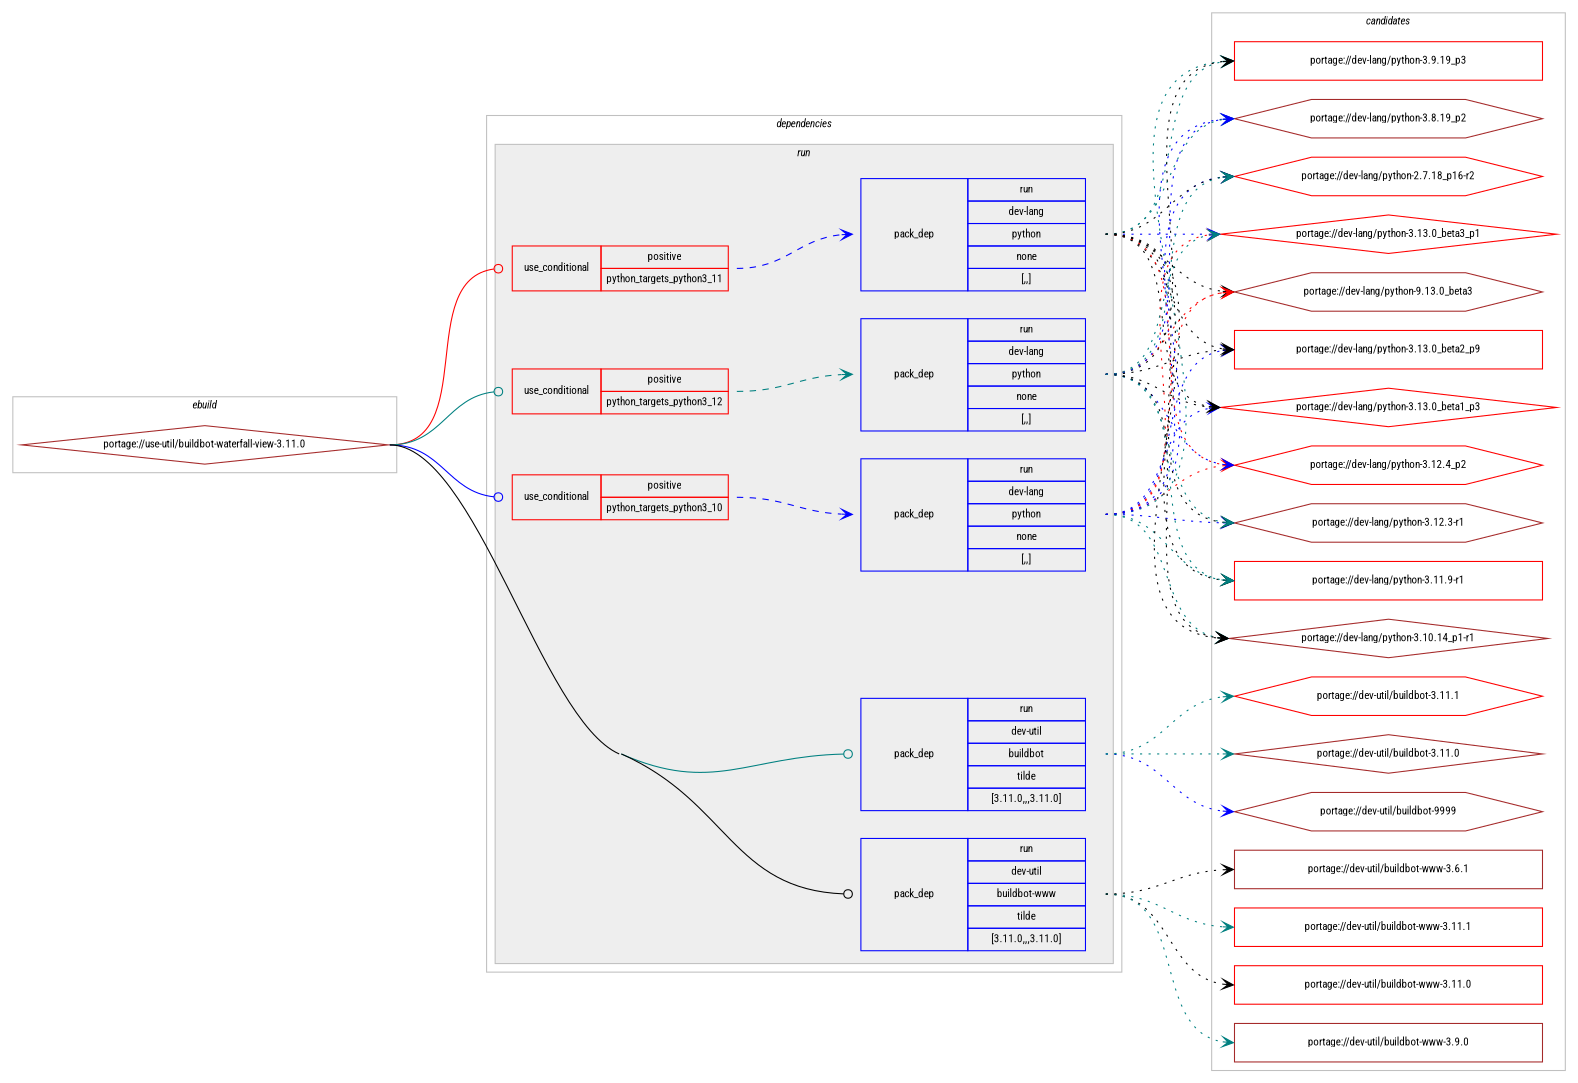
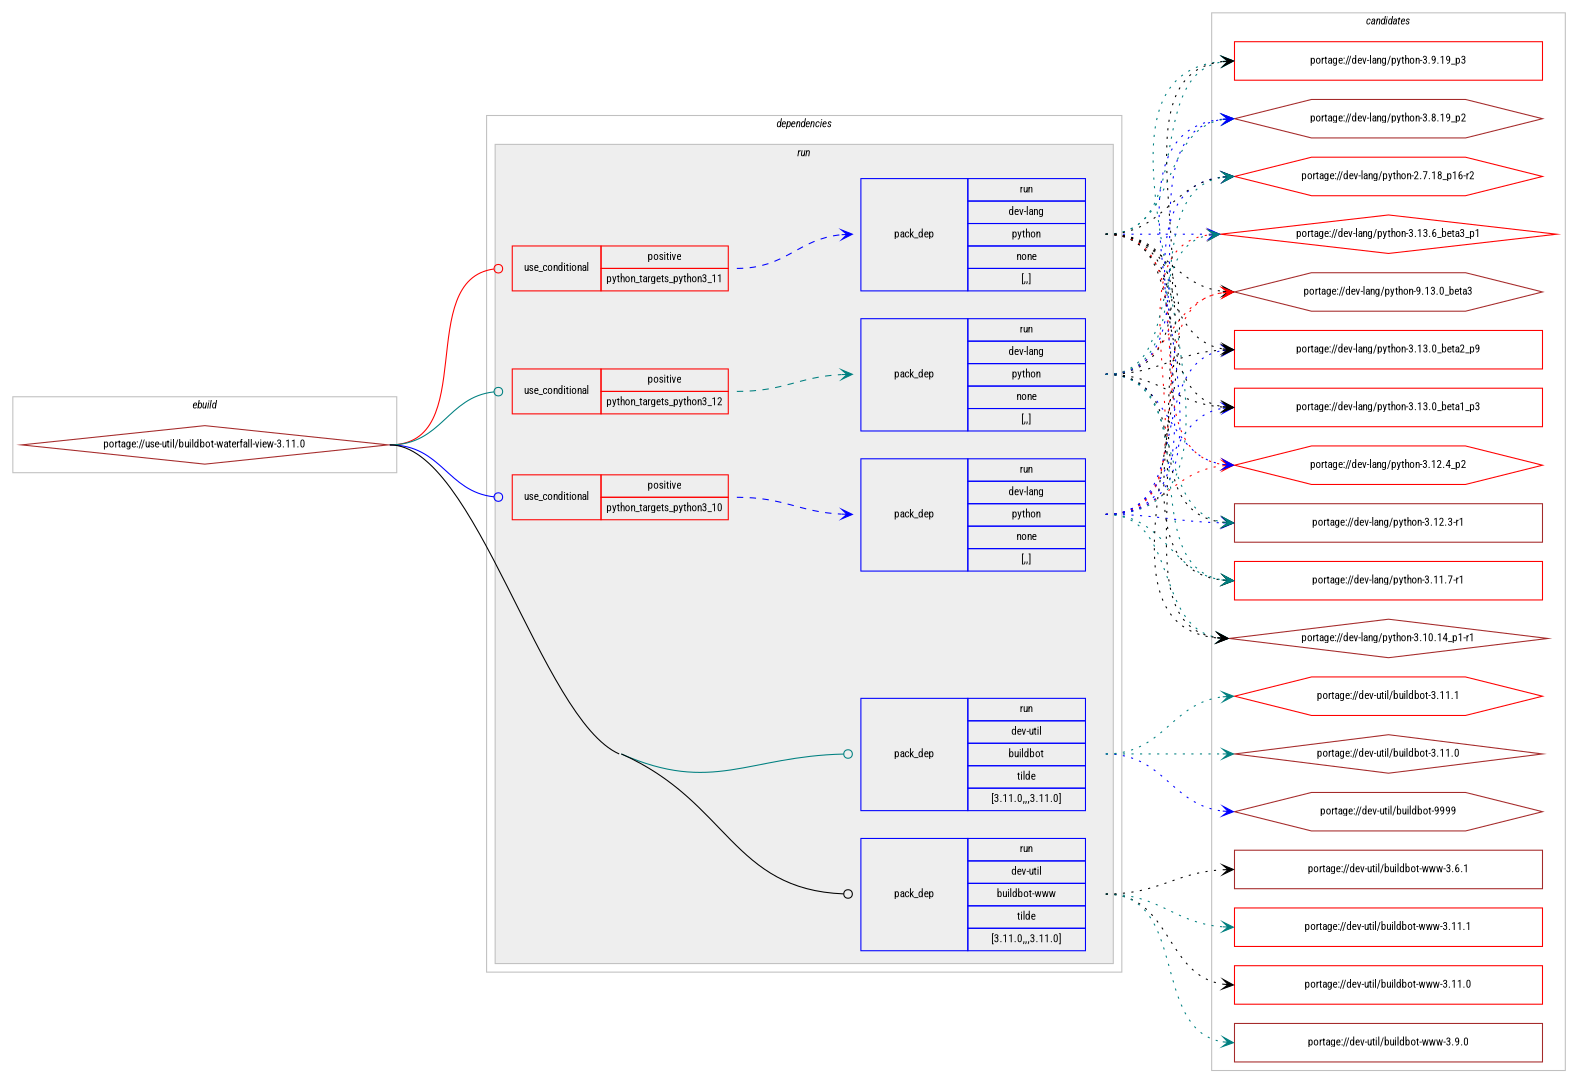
(1388, 234) -> (1388, 234)
(1388, 407) -> (1388, 407)
(1388, 523) -> (1388, 523)
(1388, 581) -> (1388, 581)
